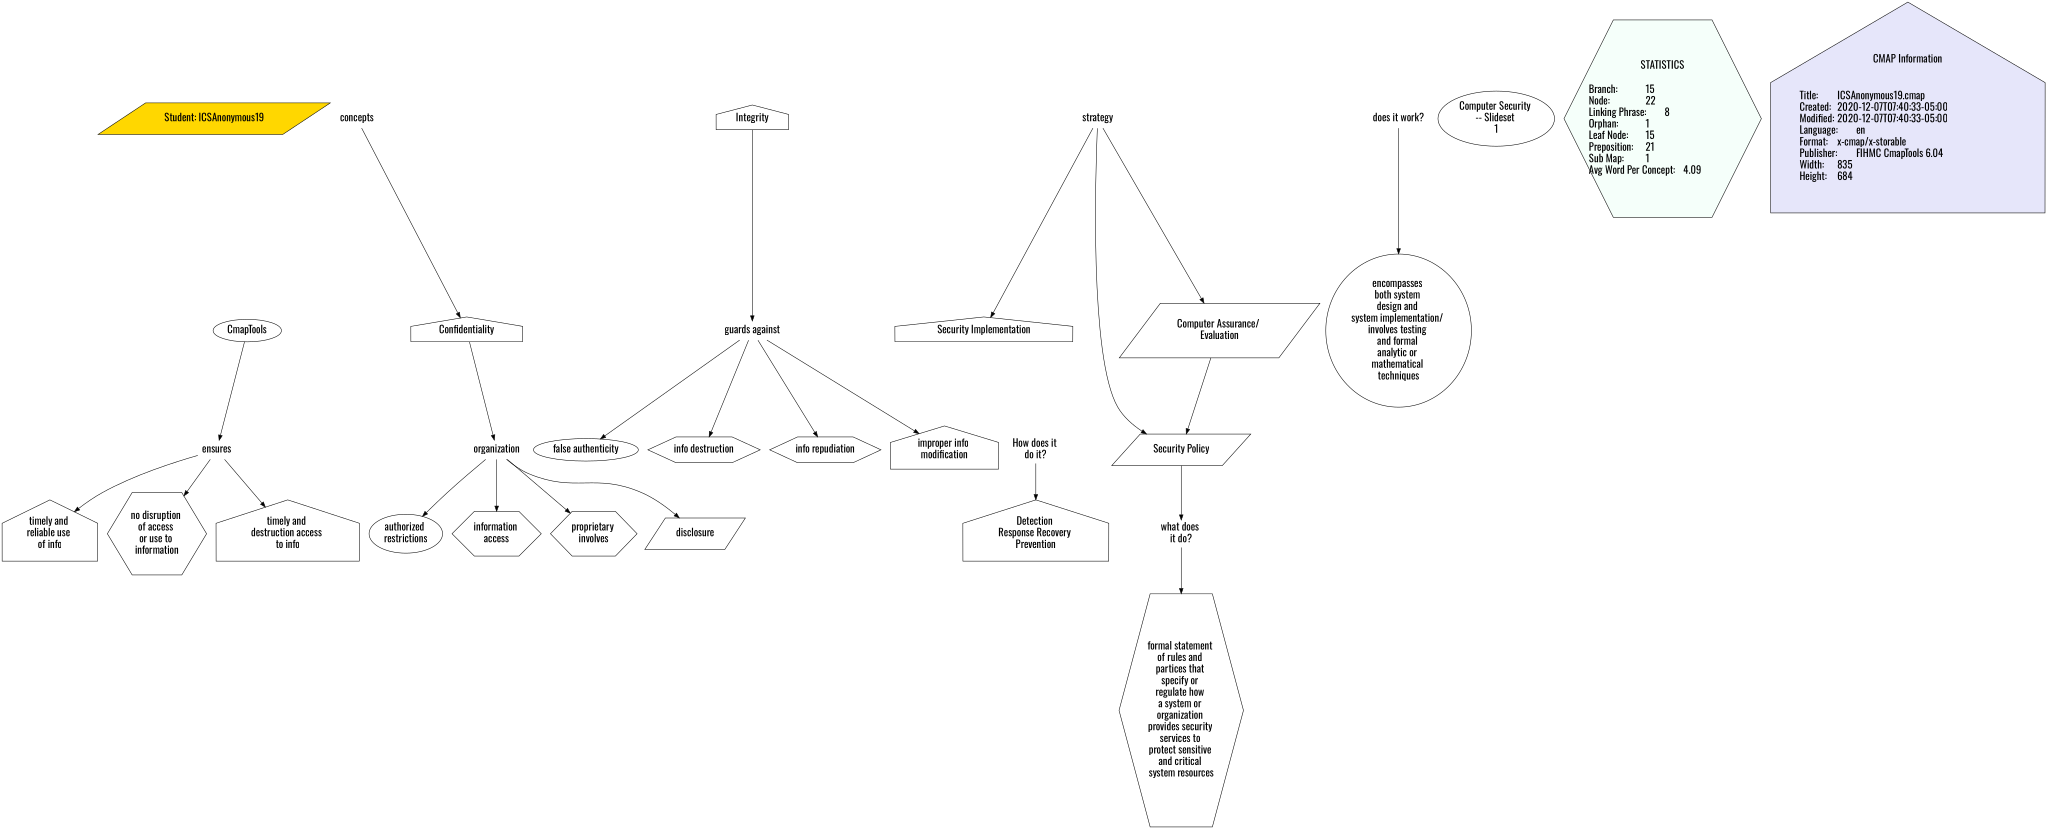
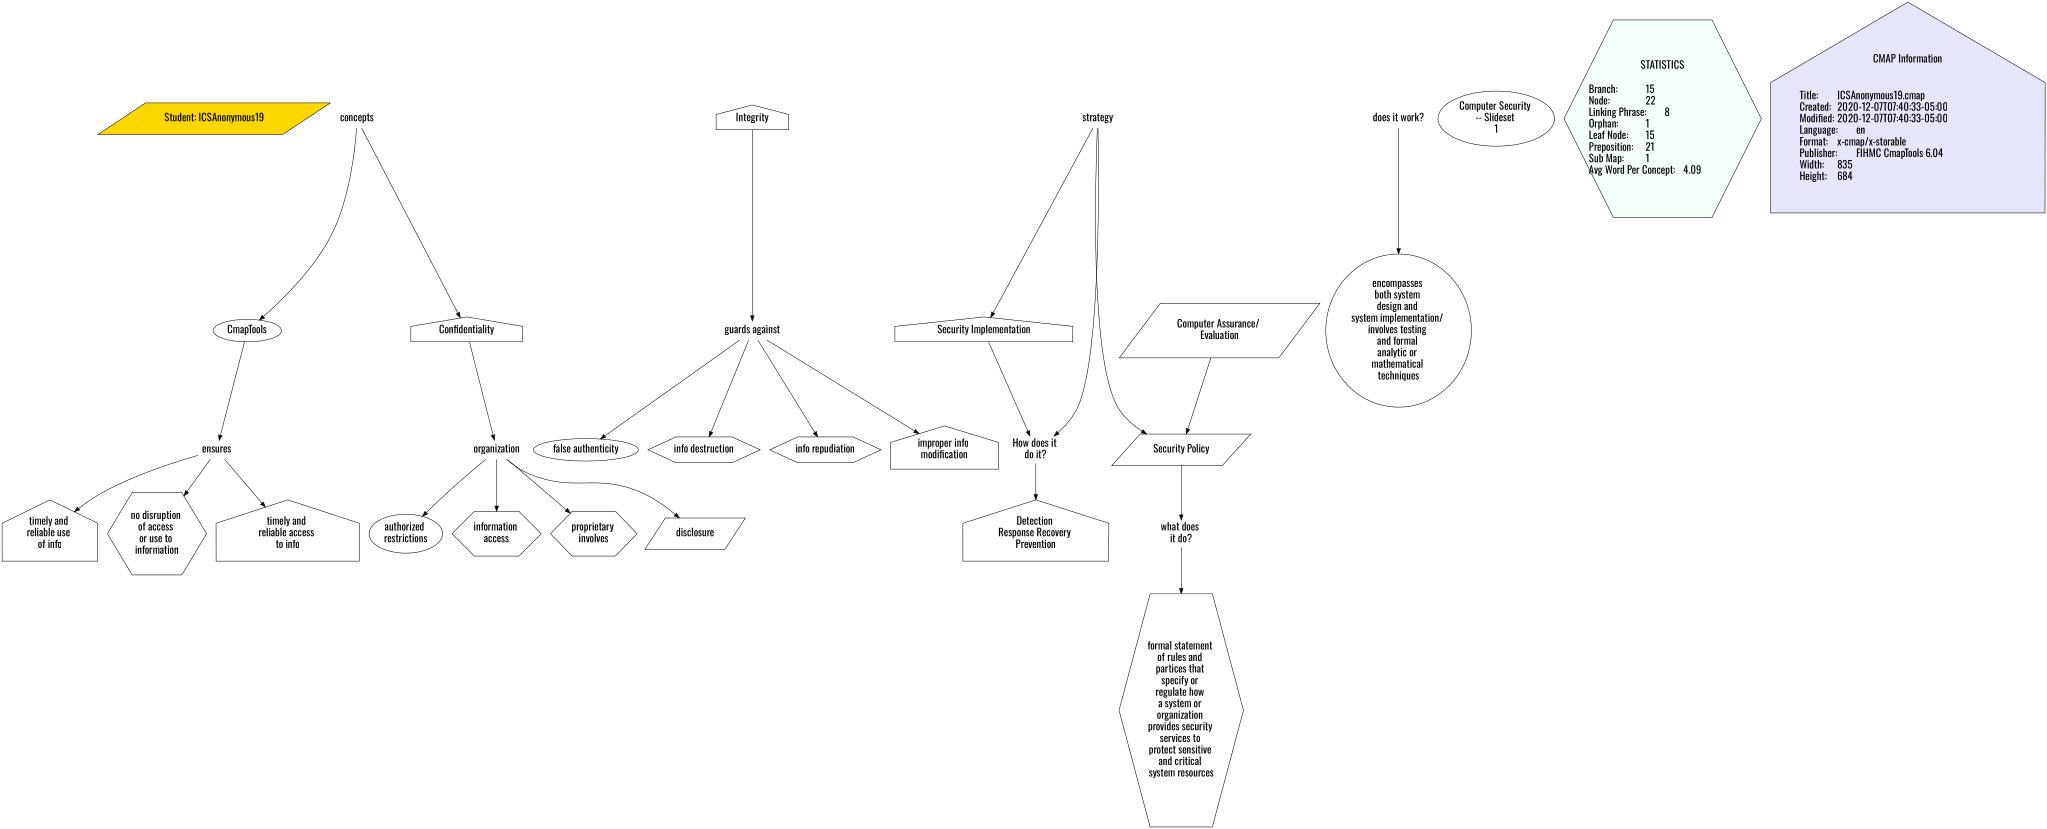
(1152, 213) -> (1095, 308)
none -> (332, 233)
none -> (1008, 387)
(288, 534) -> (288, 534)
